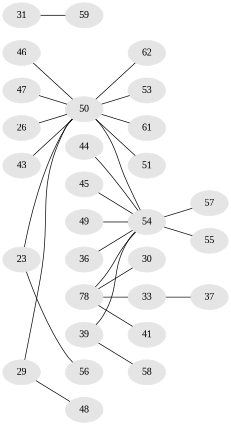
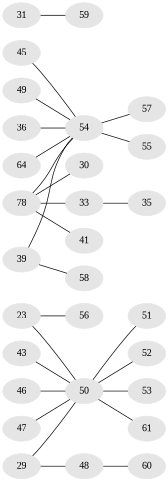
(147, 53) -> (147, 353)
(22, 128) -> none
(84, 147) -> (22, 166)
(120, 164) -> none
(209, 297) -> (147, 203)
none -> (147, 466)
